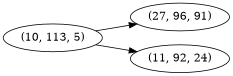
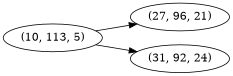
(180, 17) -> (180, 17)
(180, 59) -> (180, 59)
